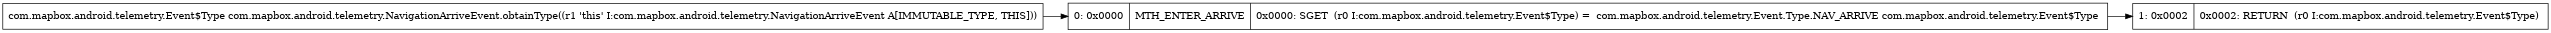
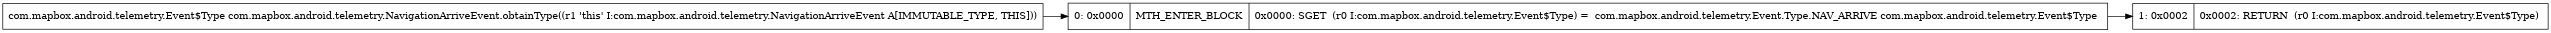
(1190, 16) -> (1189, 16)
